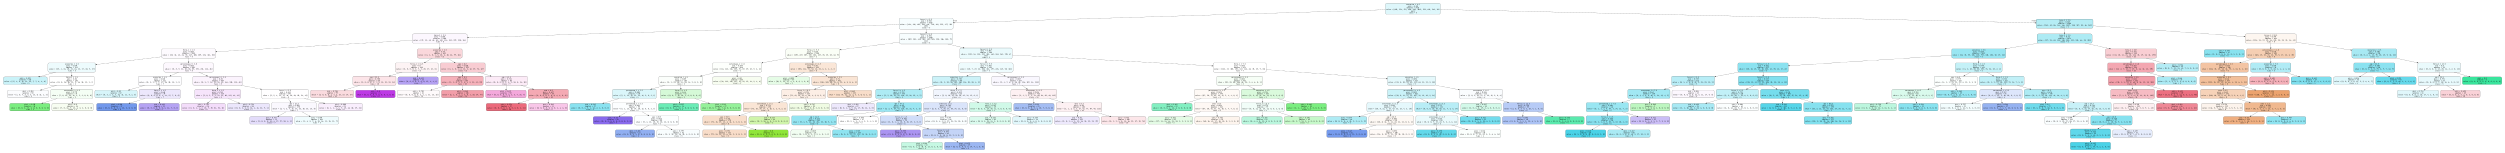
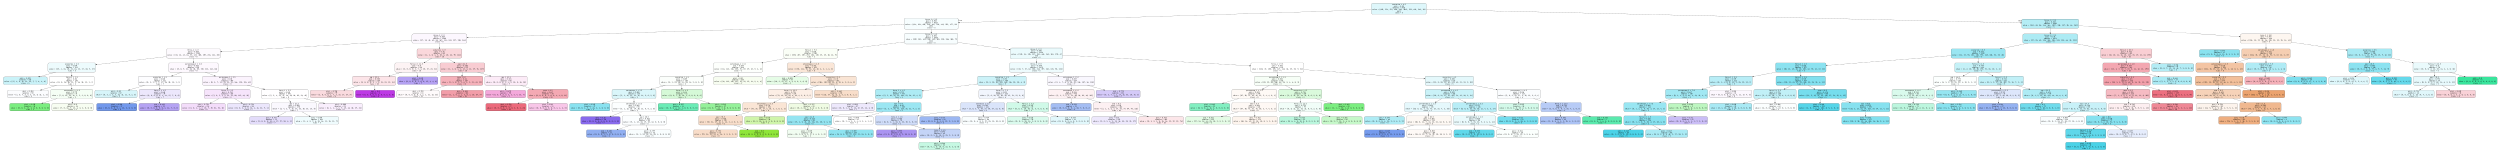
none -> (1118, 94)
(1960, 107) -> none
(954, 140) -> (940, 126)
